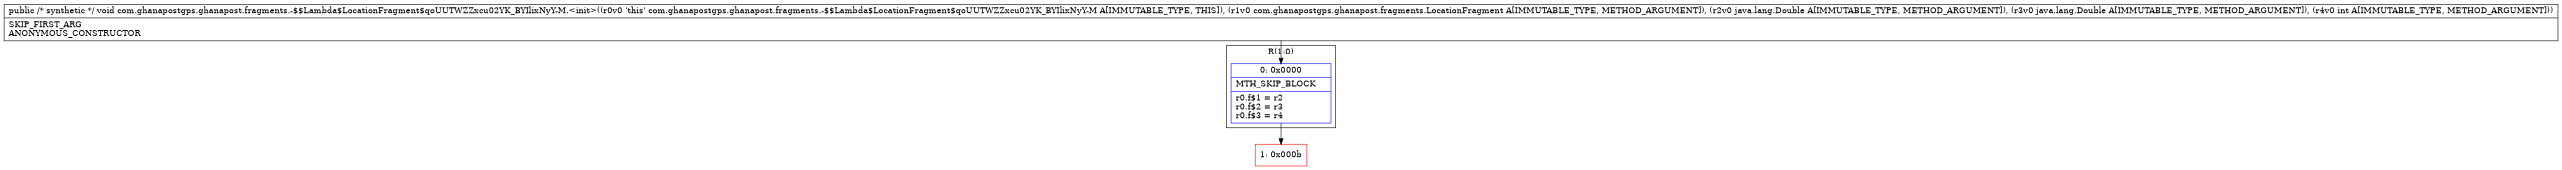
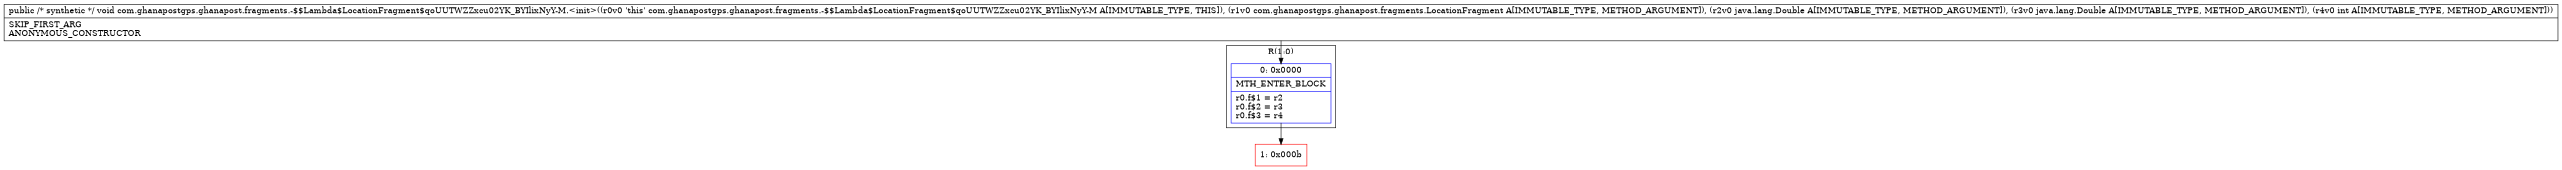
(1276, 84) -> (1281, 84)
